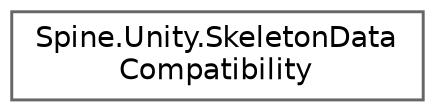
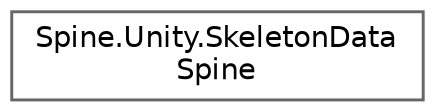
(217, 56) -> (217, 56)
